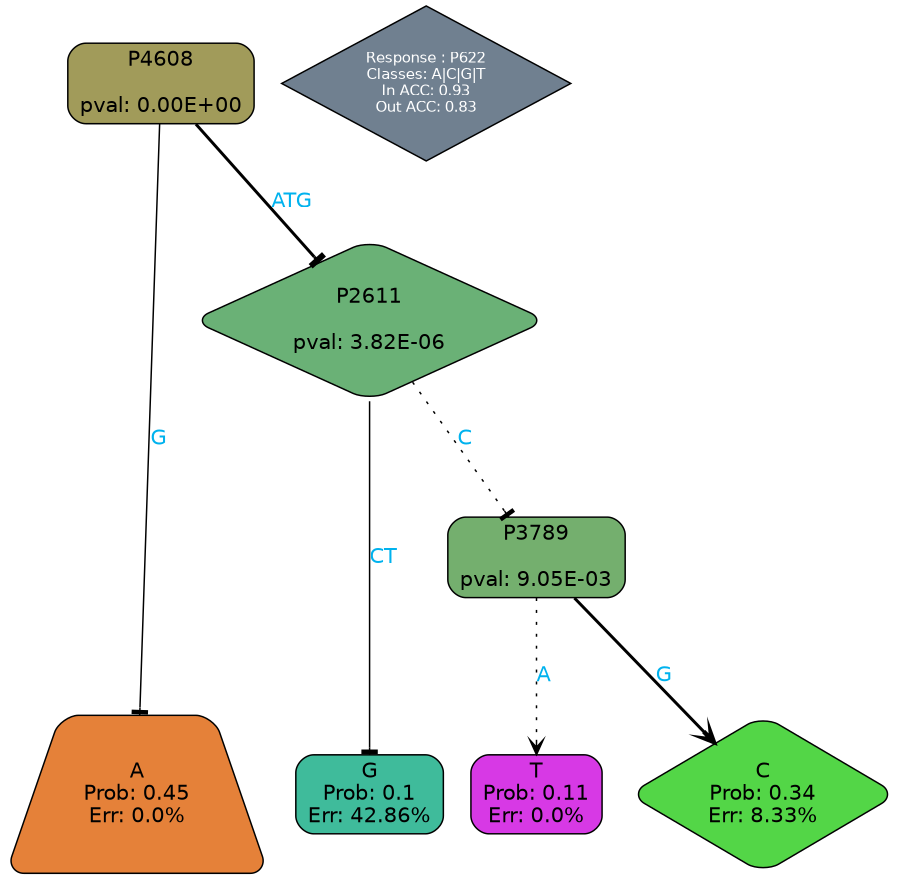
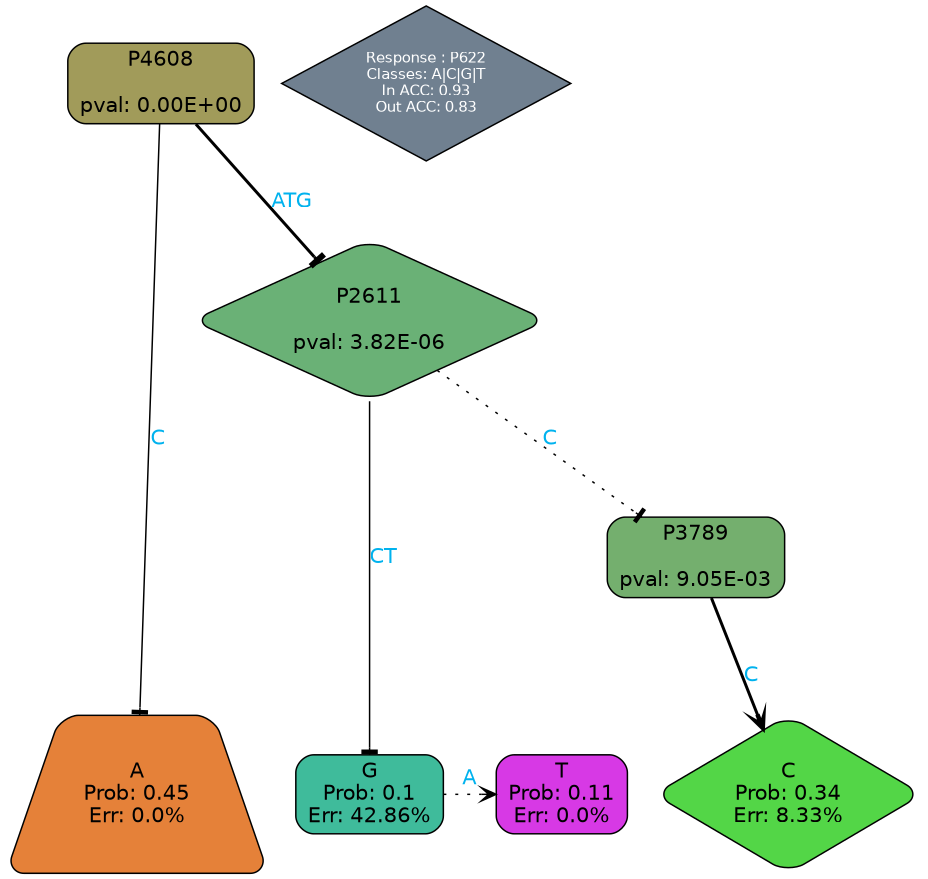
(159, 439) -> (158, 439)
(536, 669) -> (462, 794)
(664, 676) -> (751, 676)
